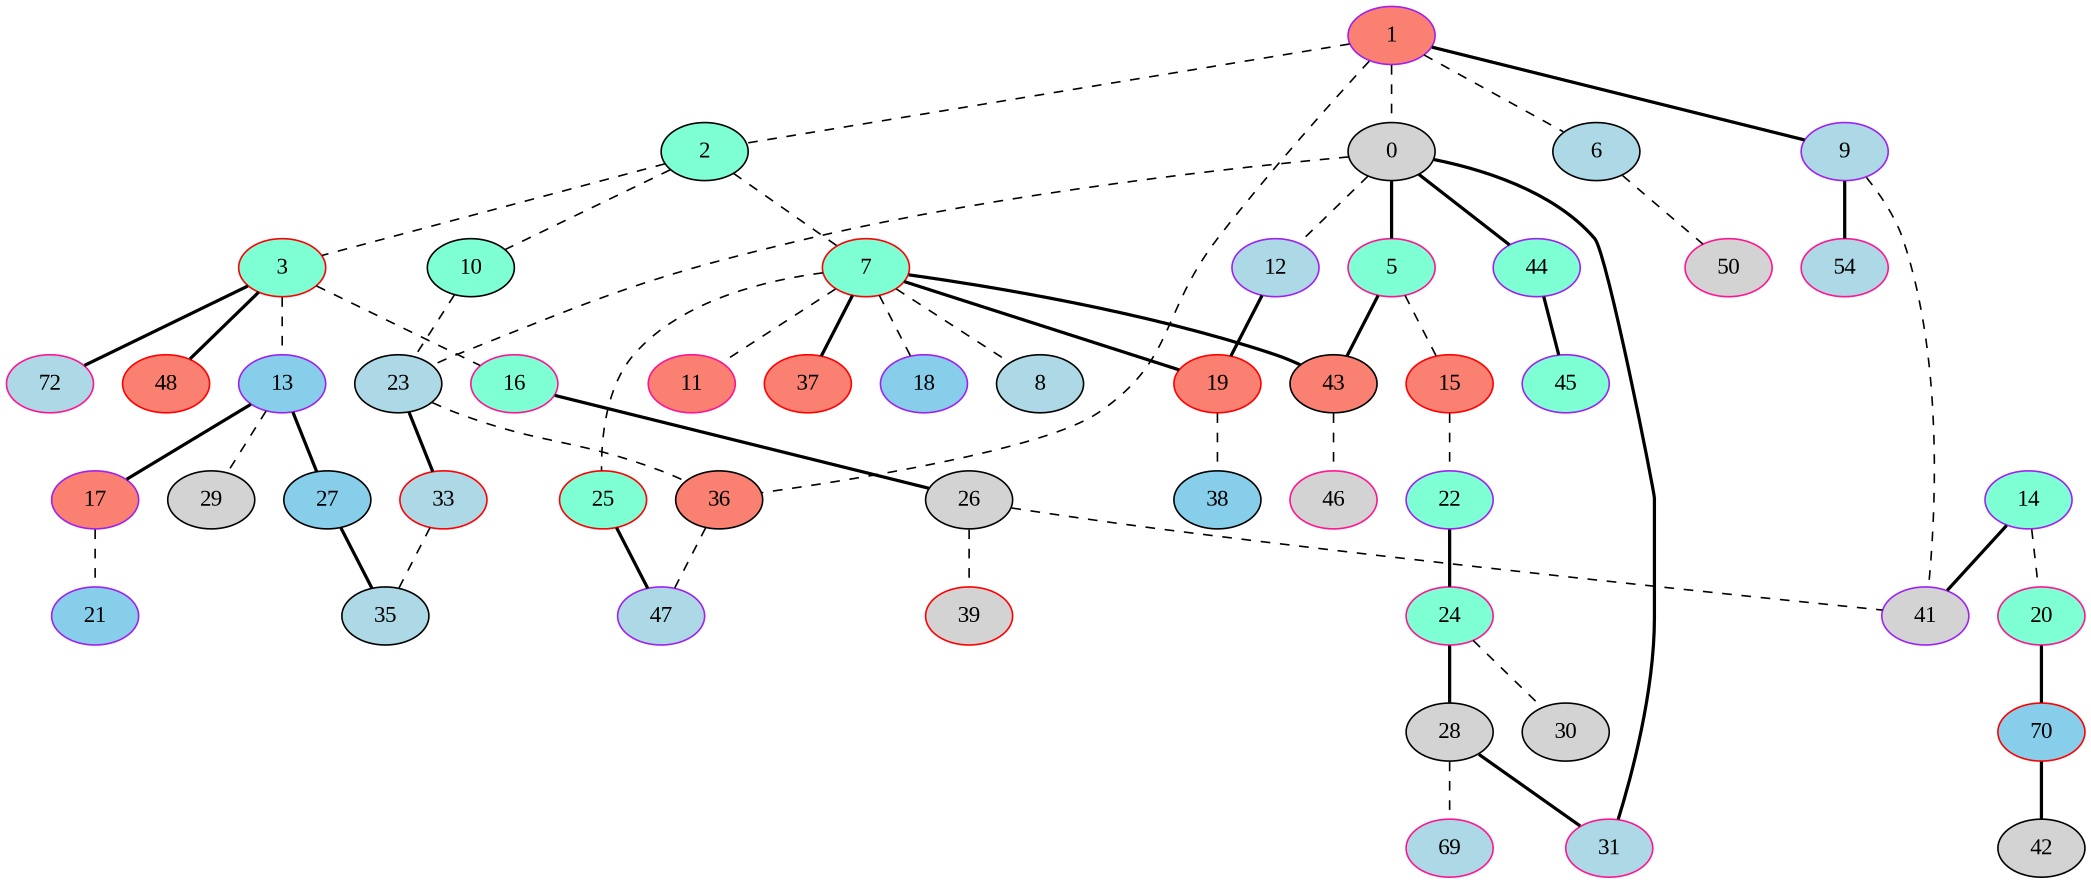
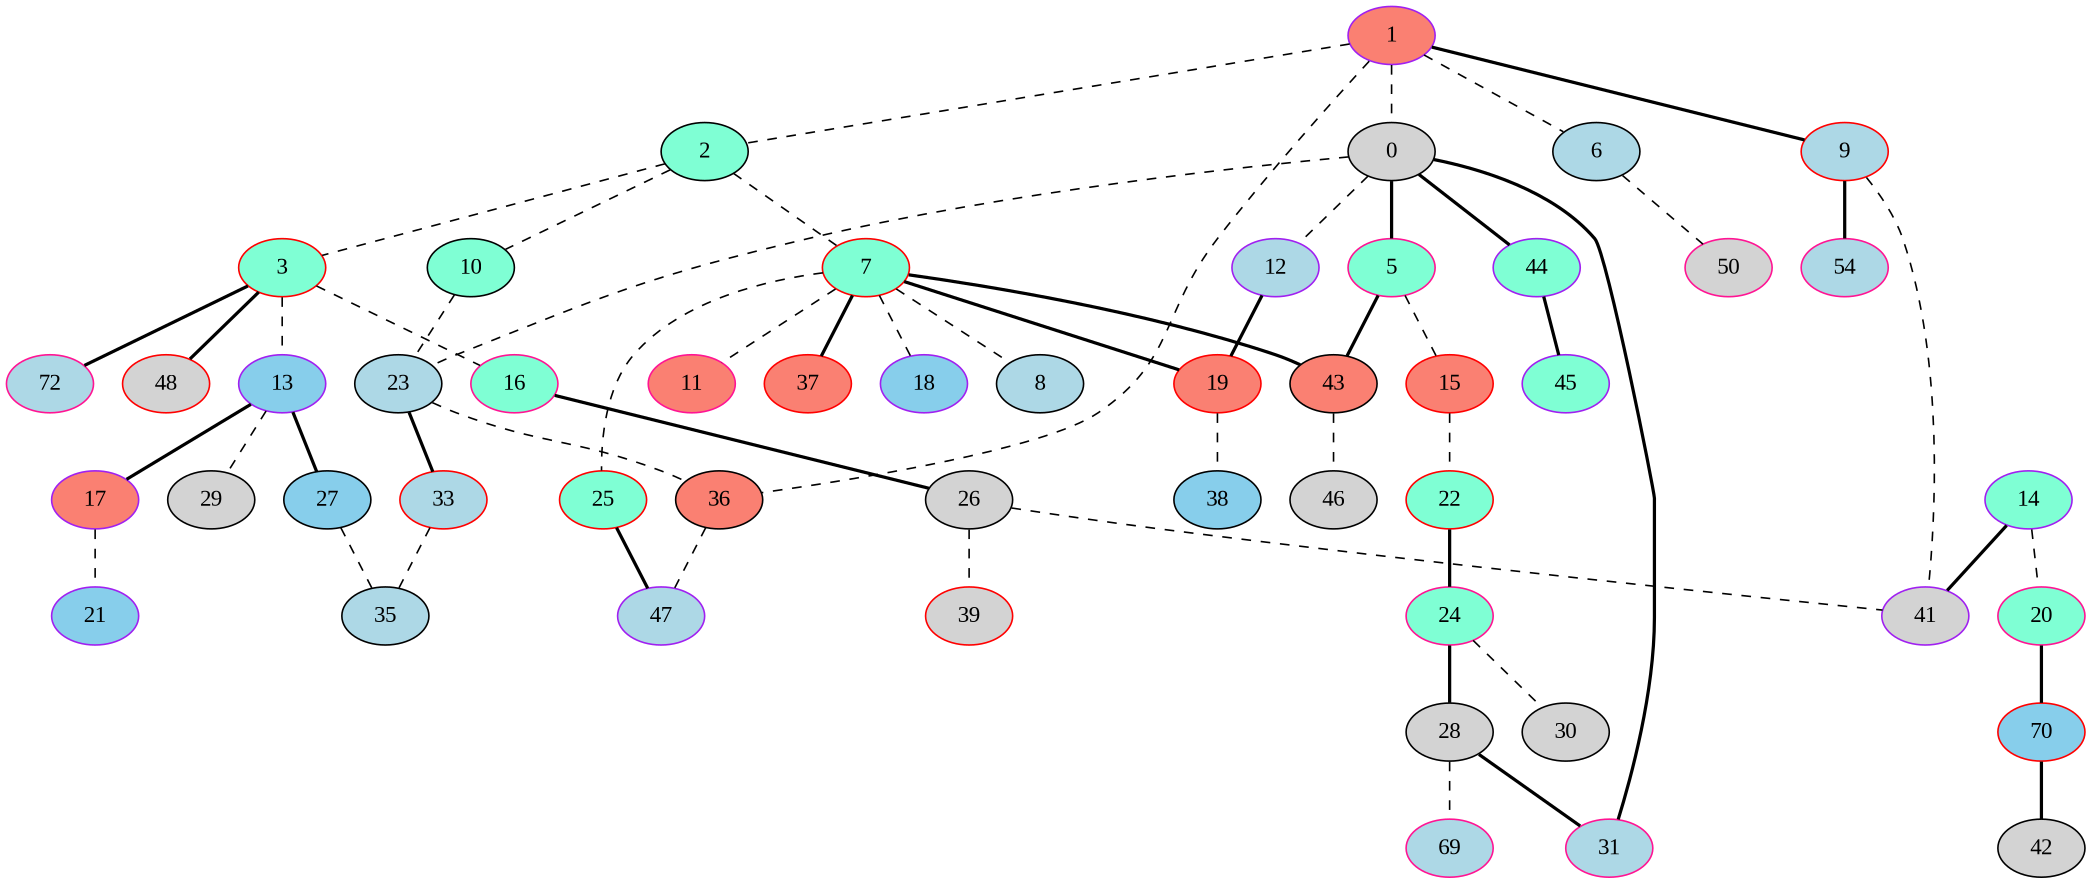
(1845, 152) -> (1845, 152)
(166, 384) -> (166, 384)
(1334, 500) -> (1334, 500)
(1450, 500) -> (1450, 500)
(356, 558) -> (356, 558)
